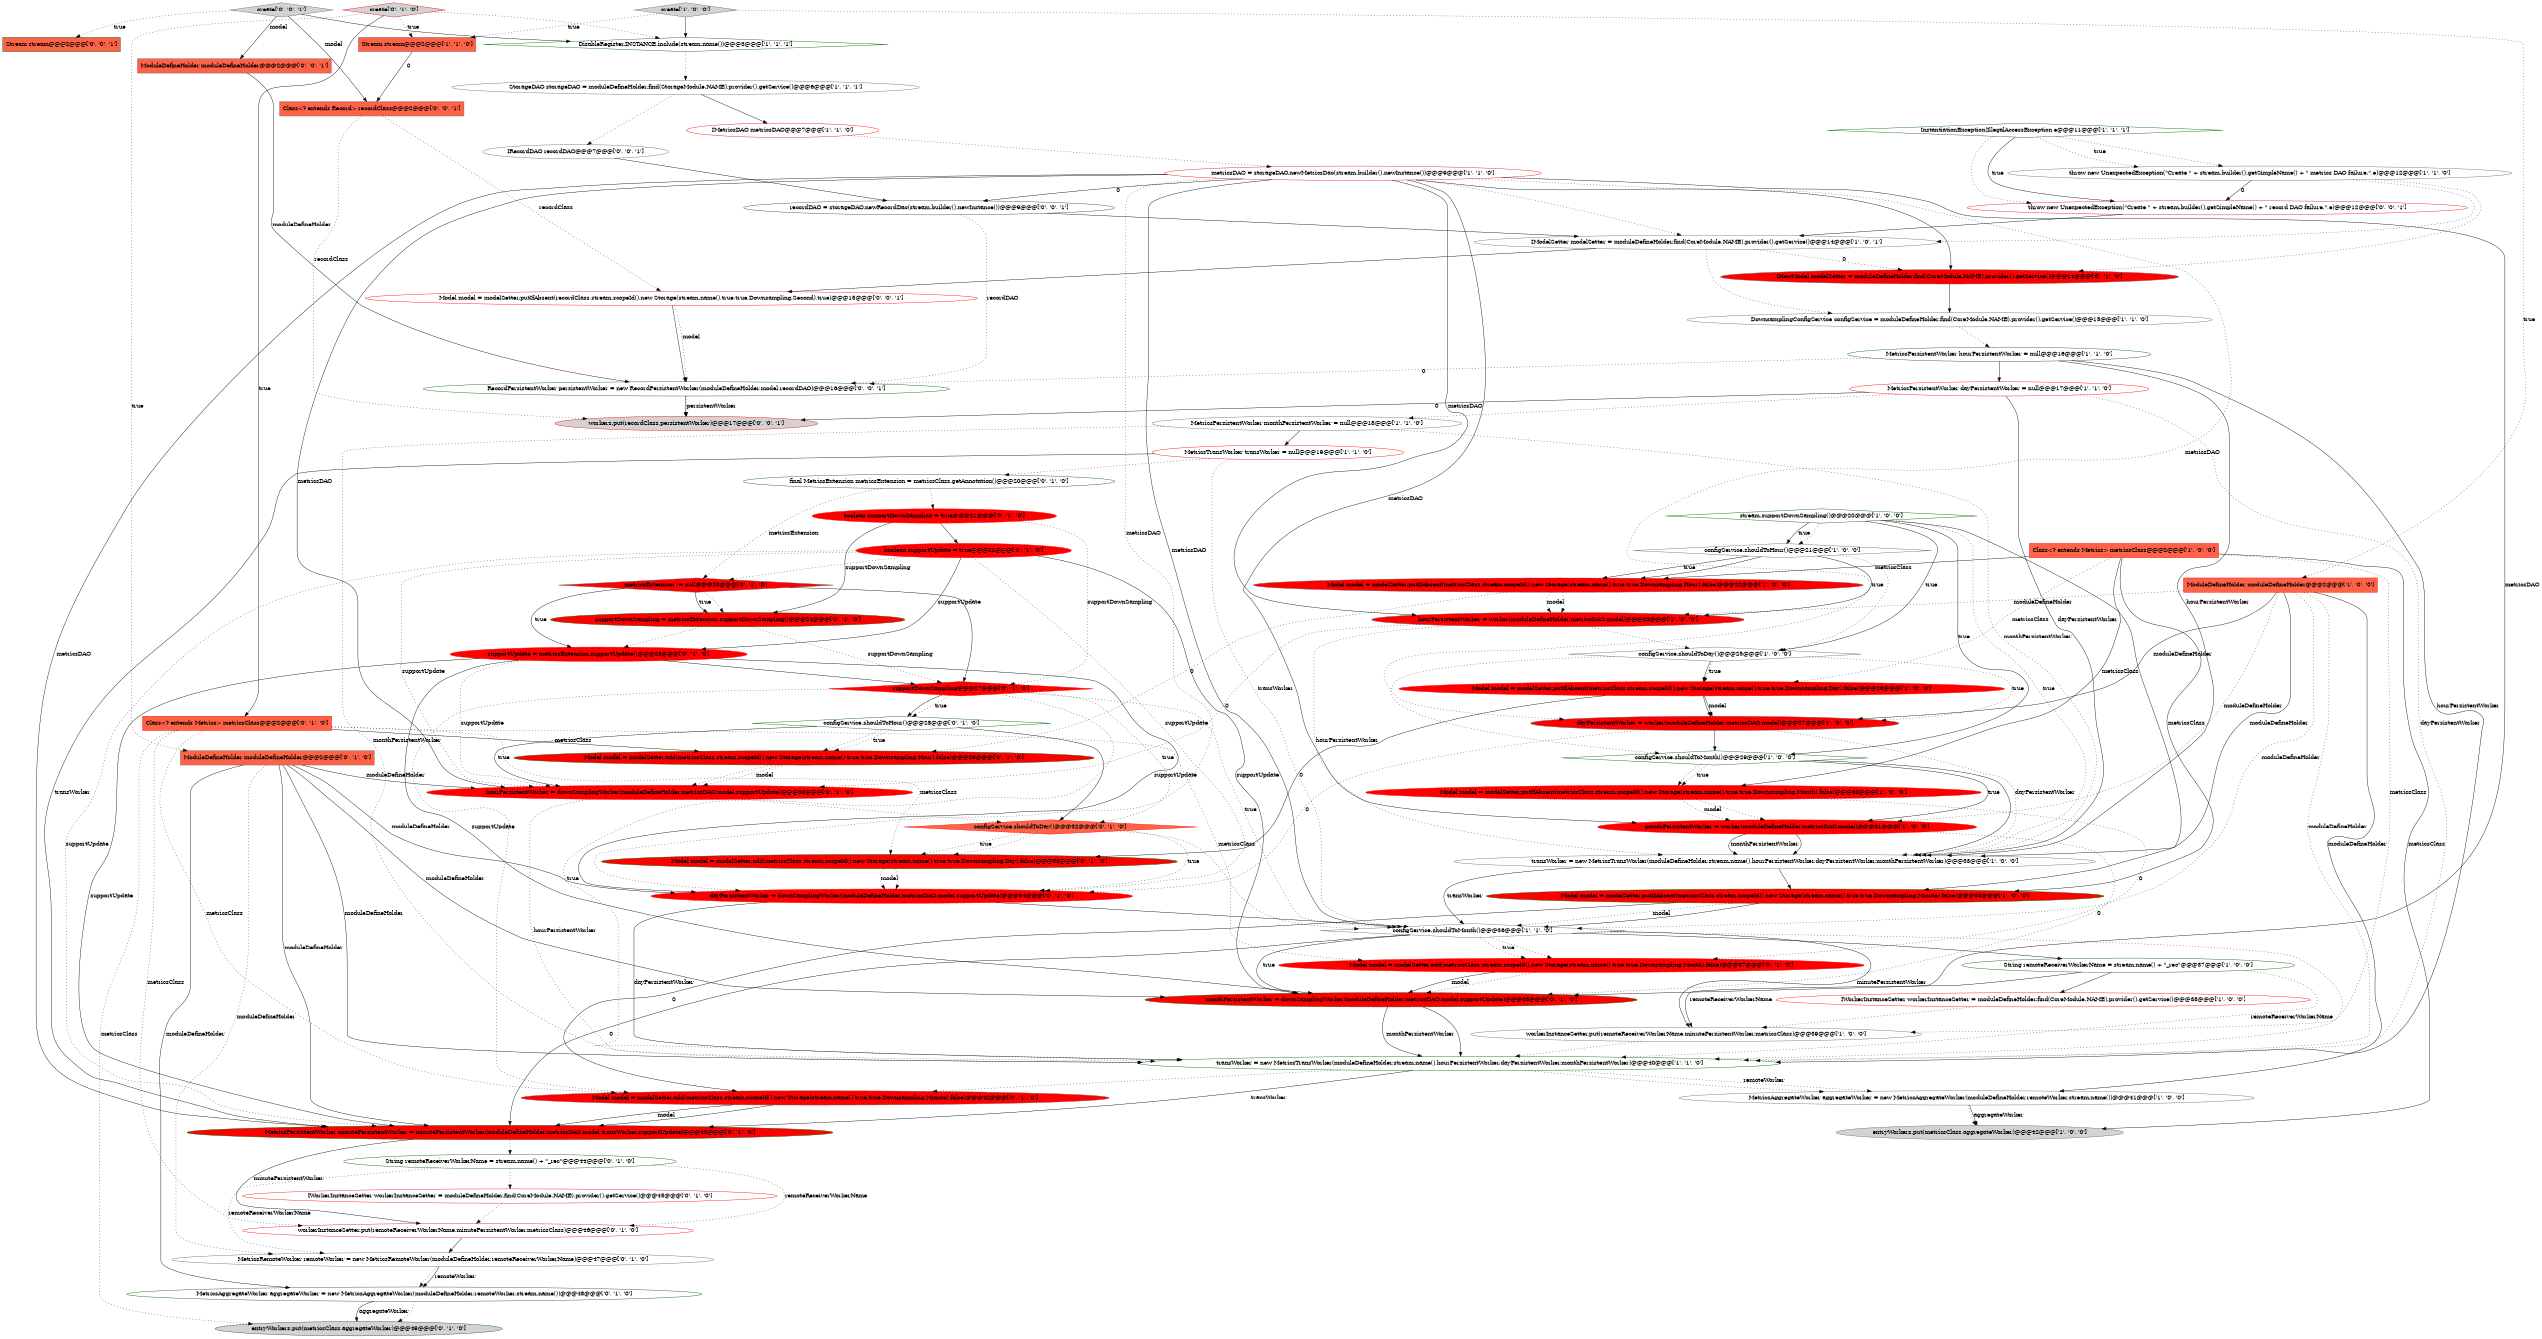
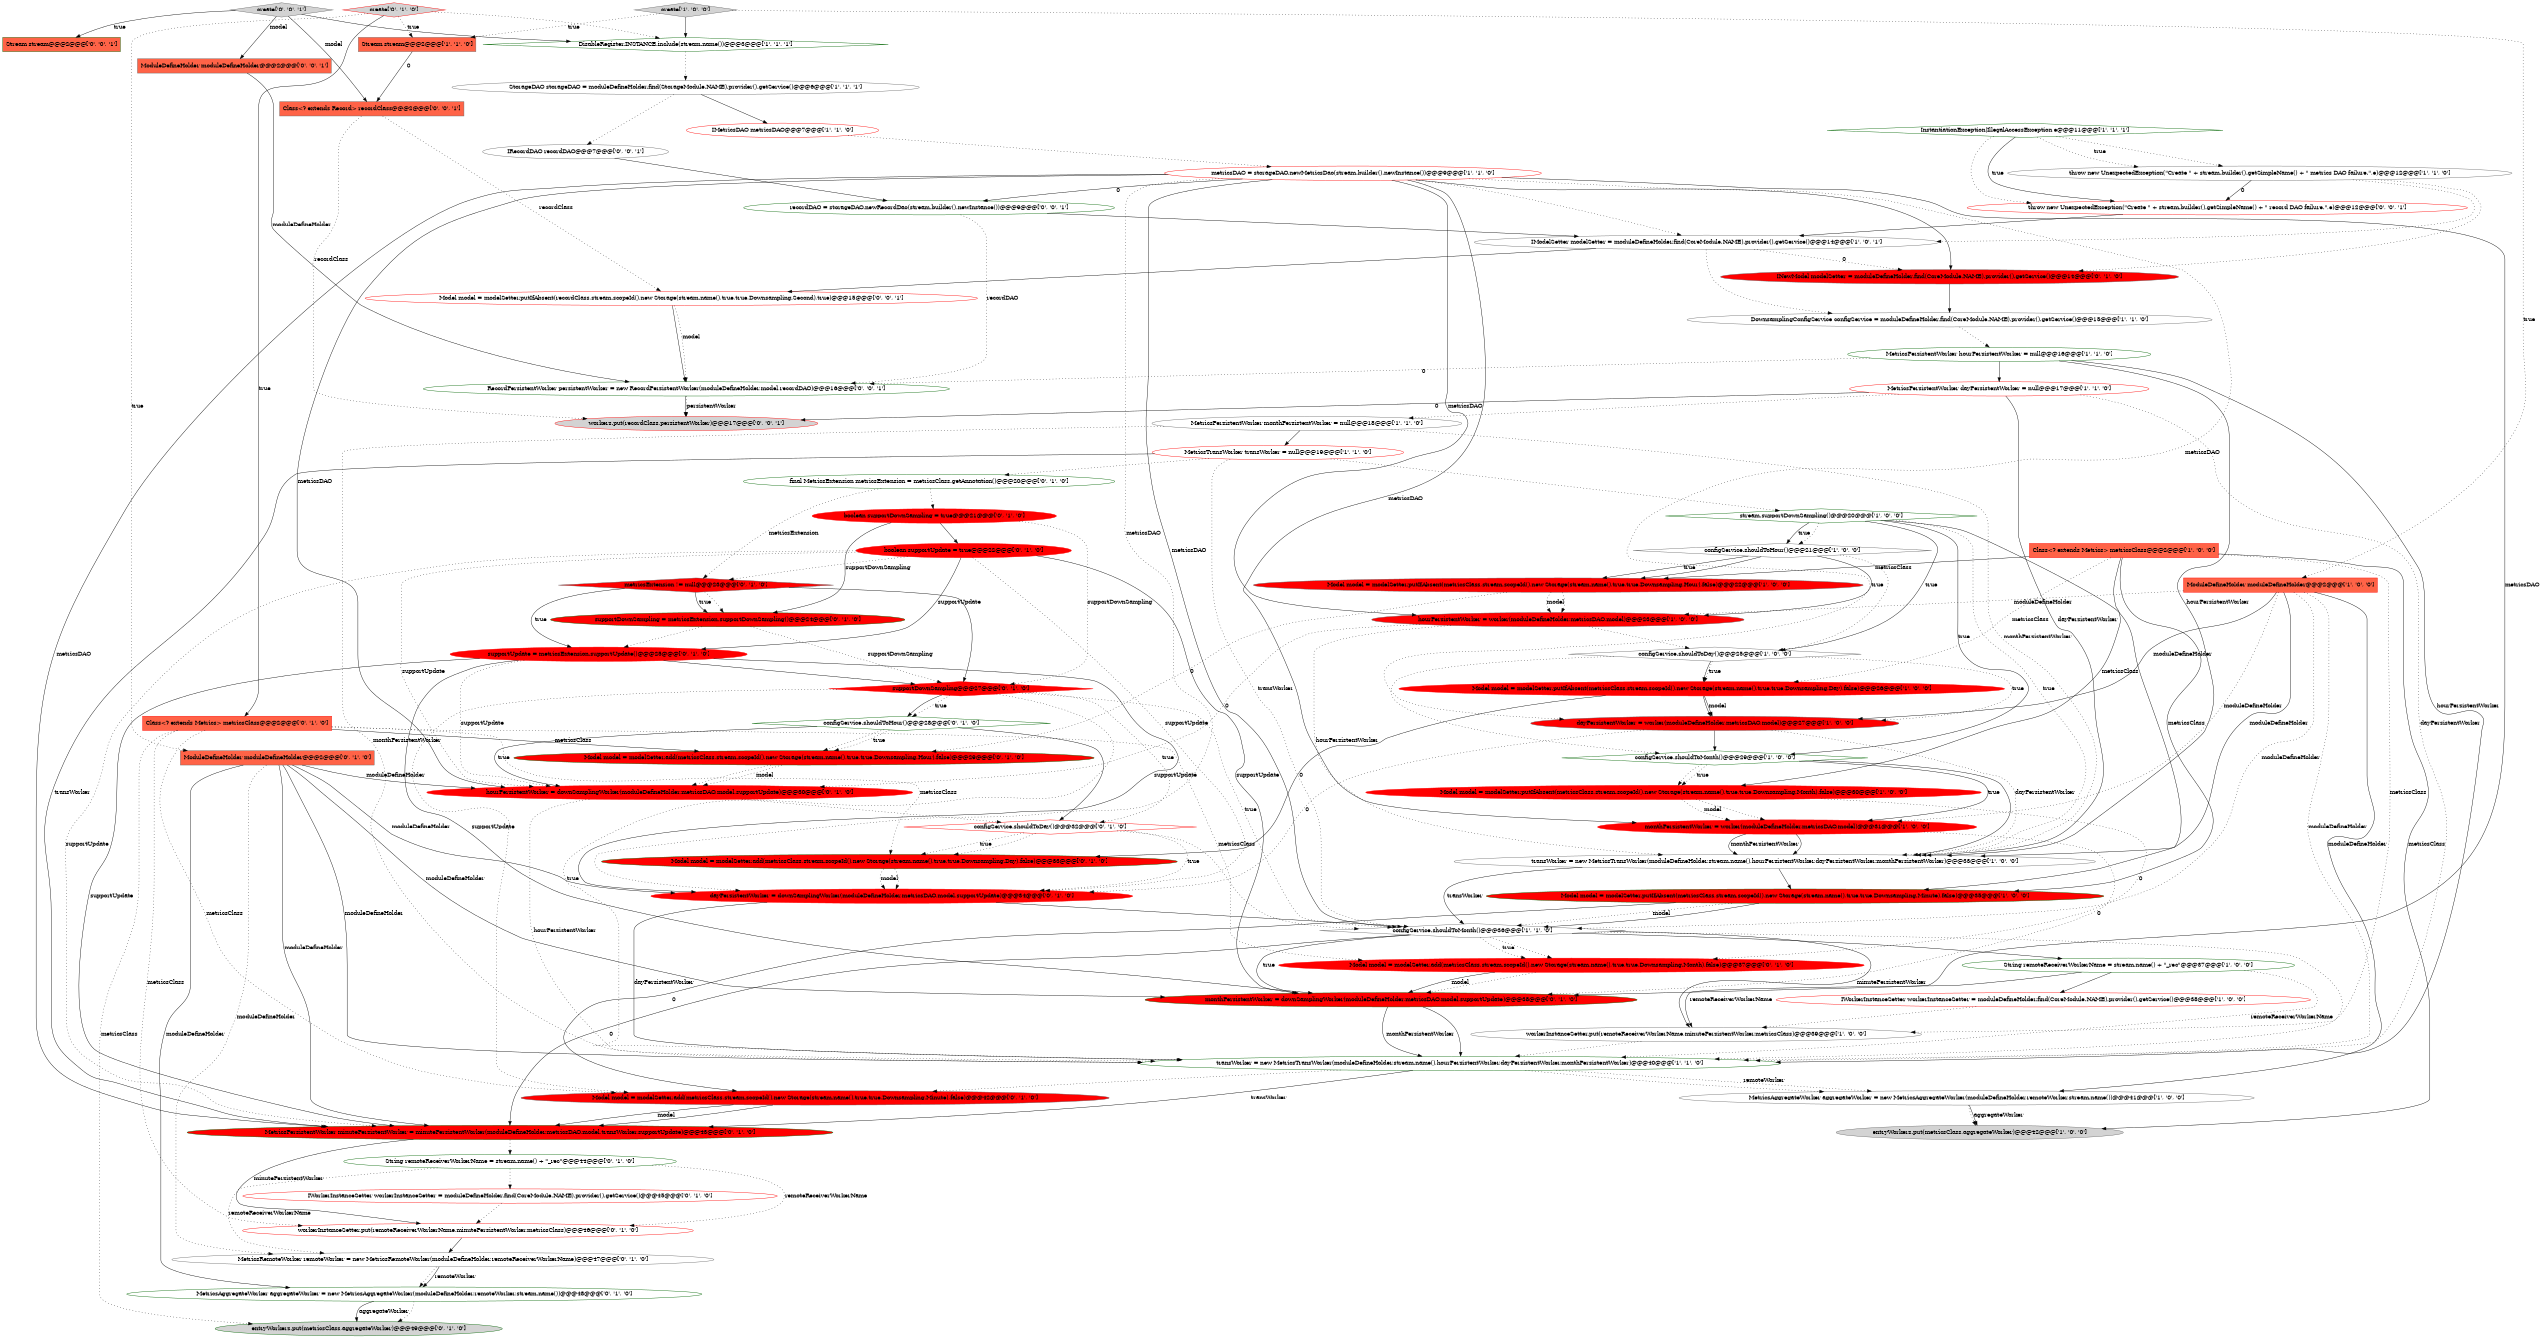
(156, 17) -> (156, 17)
none -> (1553, 485)
(1050, 827) -> (1050, 827)
